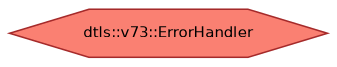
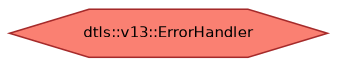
(168, 33) -> (168, 33)
